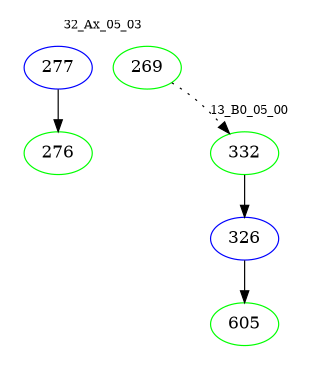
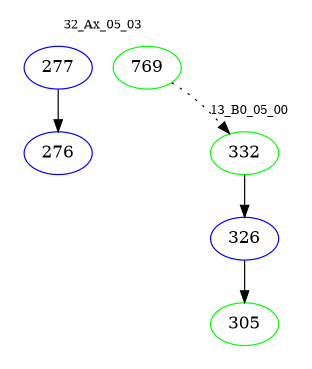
(147, 68) -> (147, 68)
(58, 153) -> (58, 153)
(245, 324) -> (245, 324)
